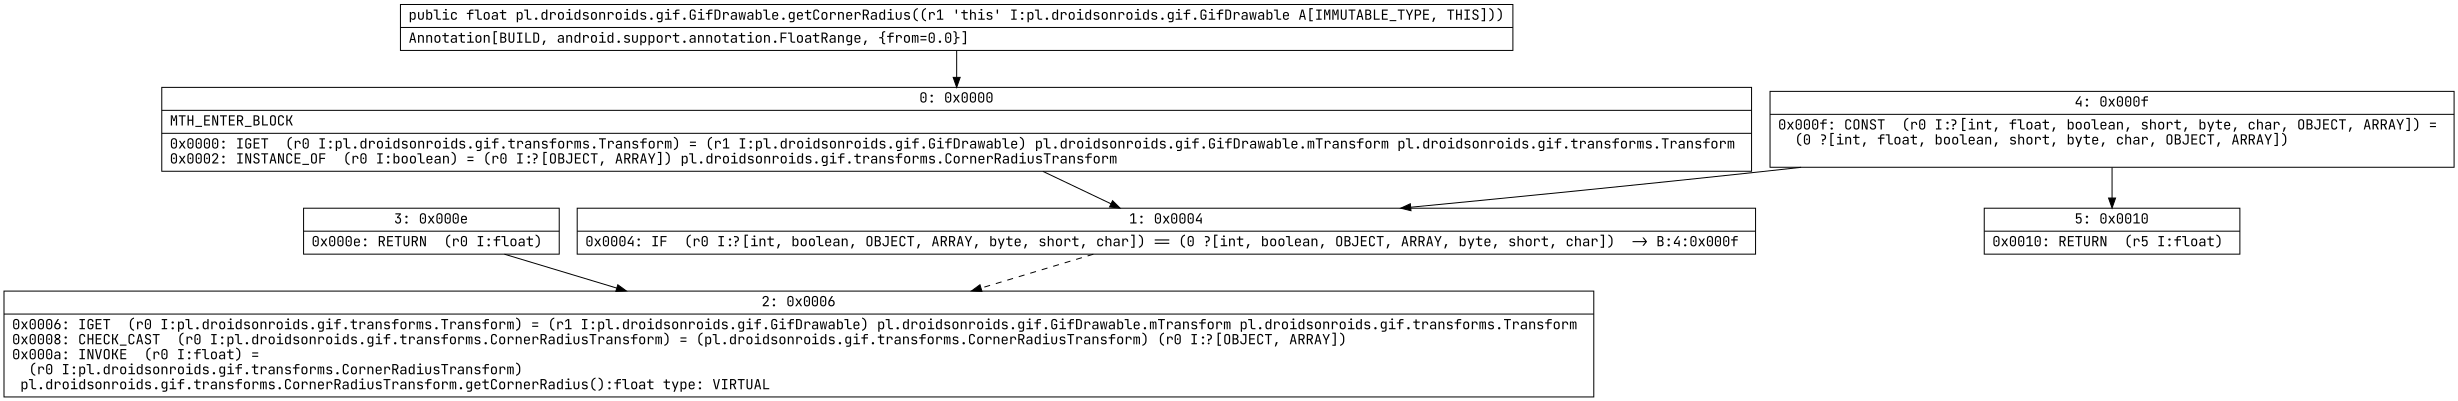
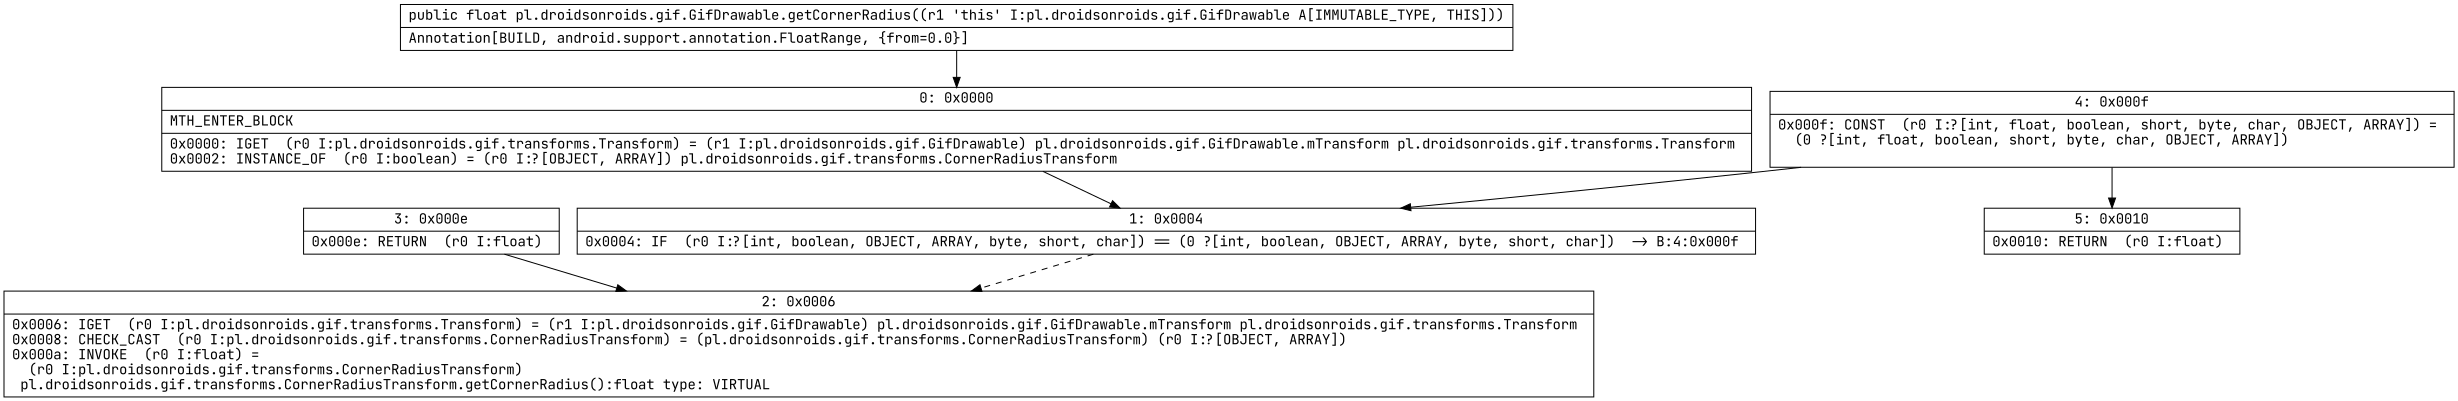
(2112, 242) -> (2112, 242)
